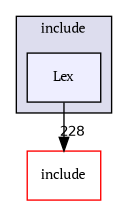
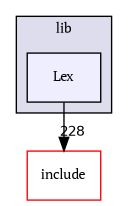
(64, 29) -> (64, 29)
